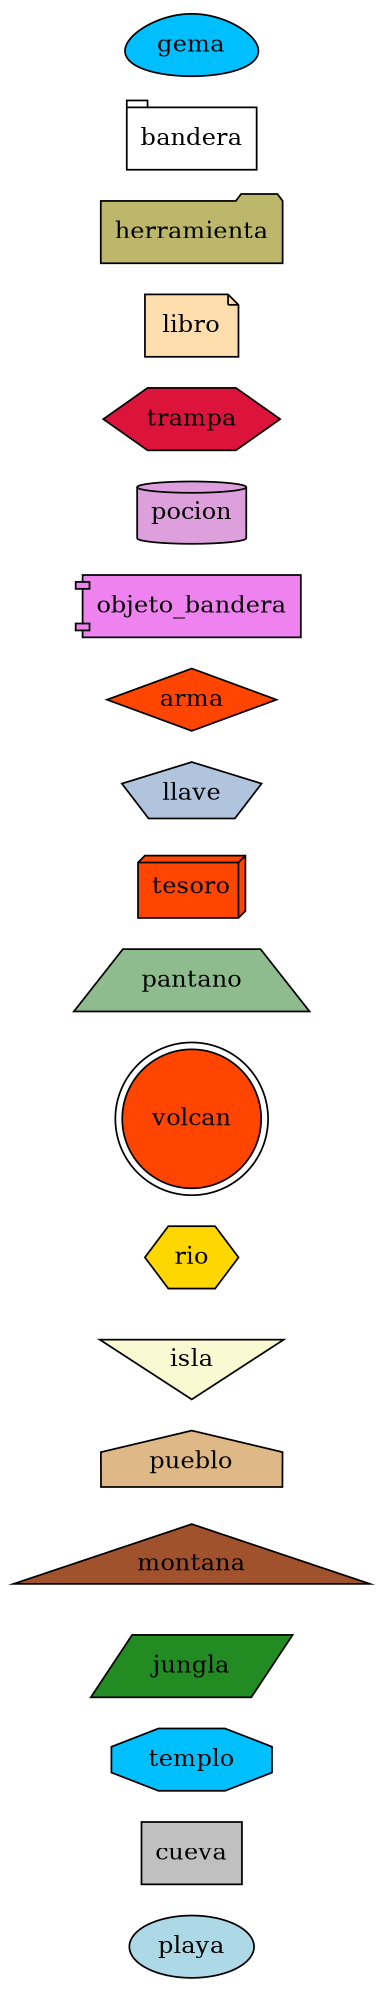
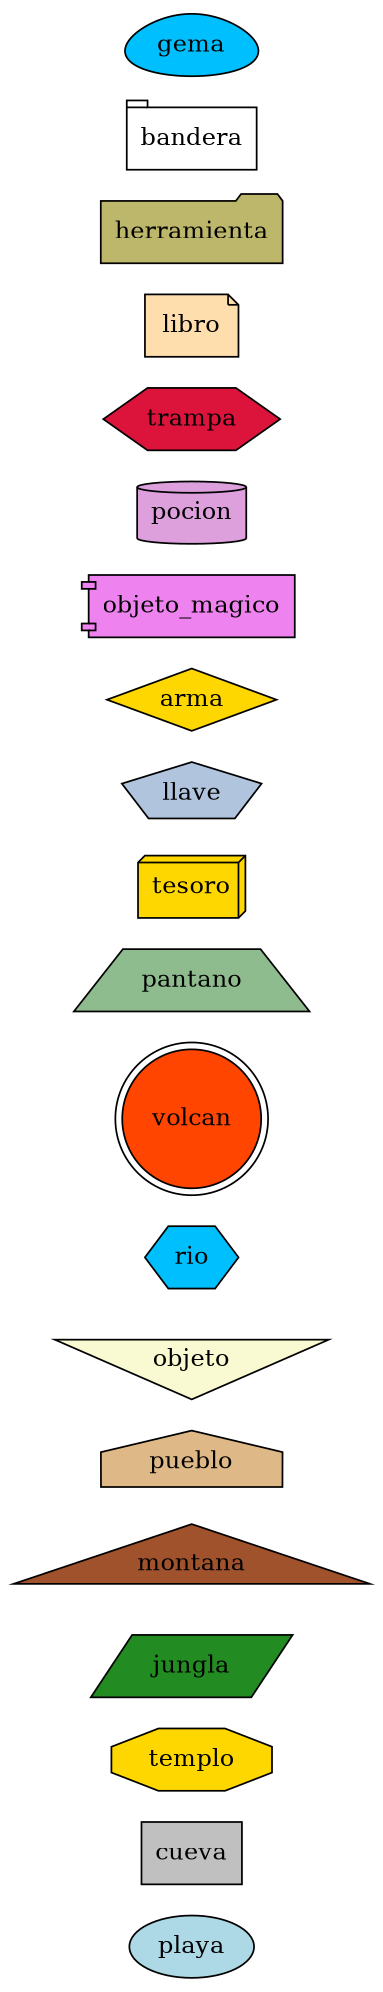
(192, 606) -> (192, 606)
(192, 700) -> (192, 700)
(192, 887) -> (192, 887)
(192, 1257) -> (192, 1257)
(192, 1360) -> (192, 1360)
(192, 1760) -> (192, 1760)
